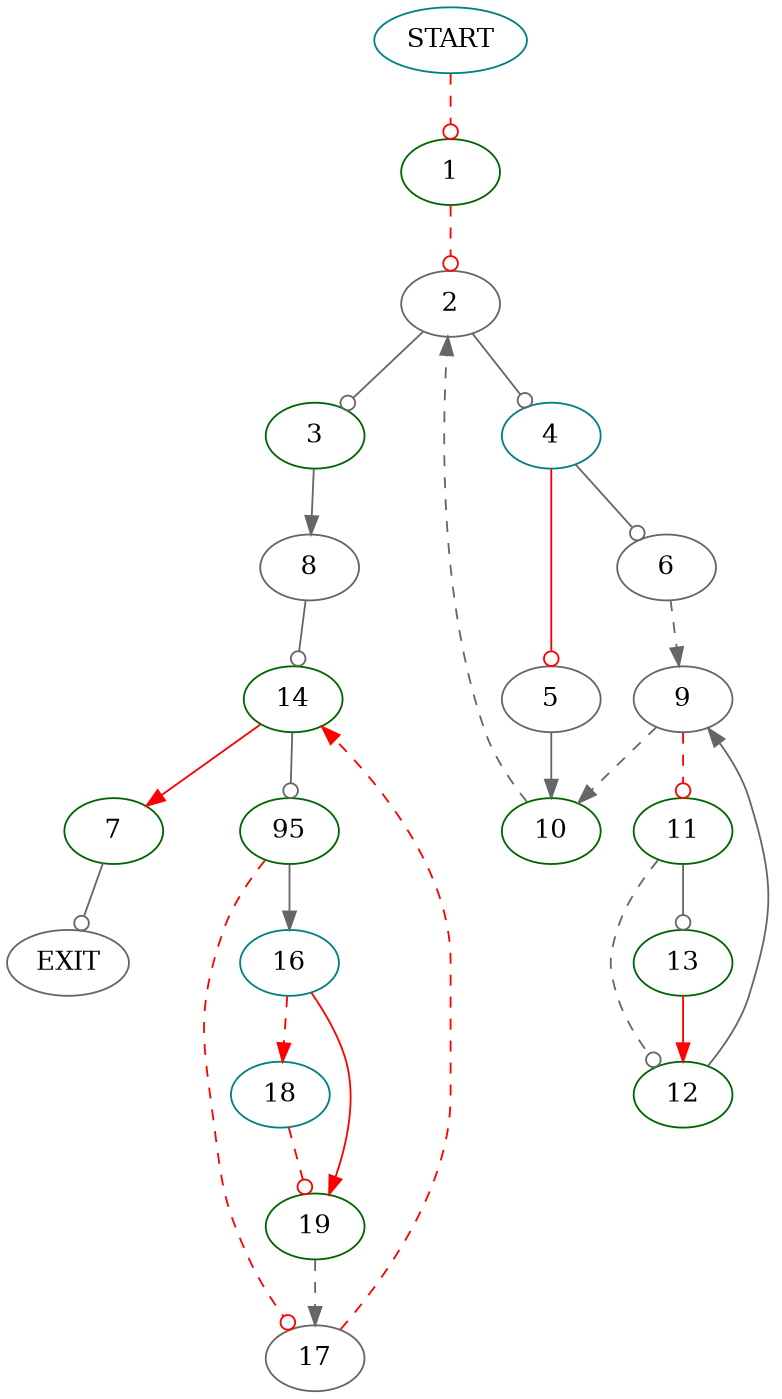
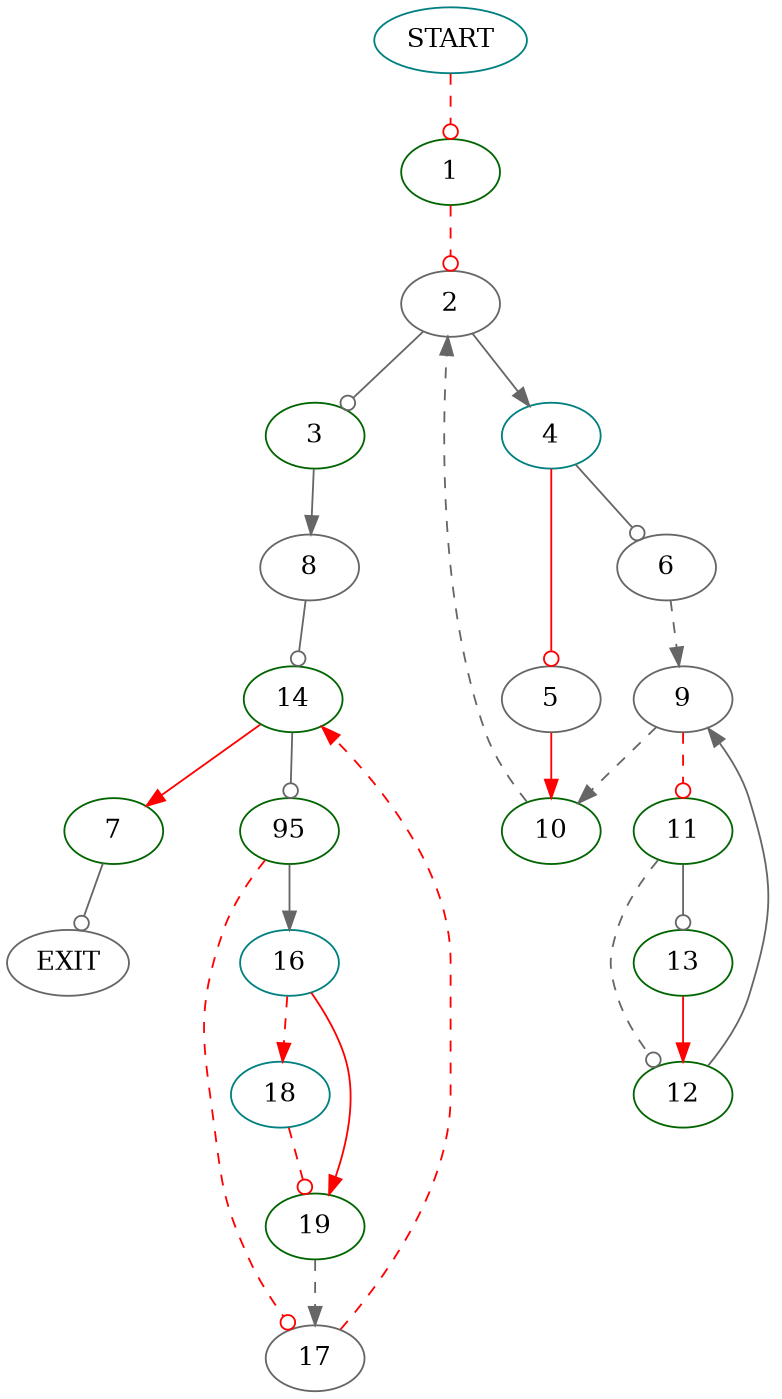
(496, 364) -> (496, 364)
(551, 756) -> (551, 756)
